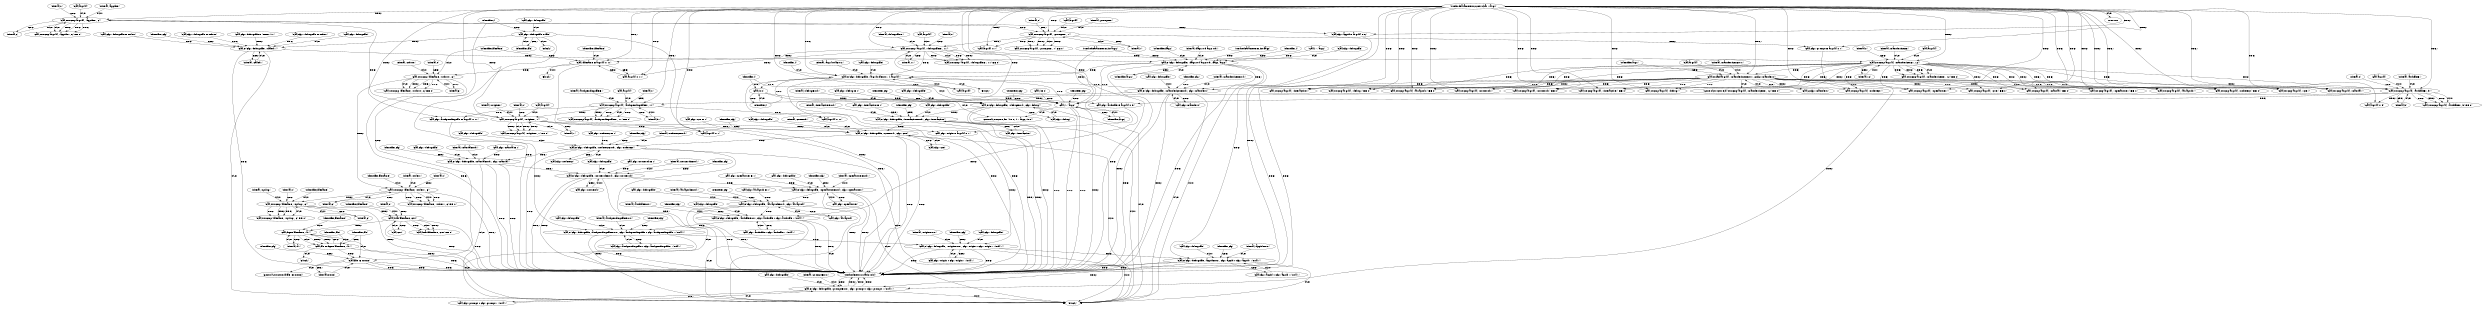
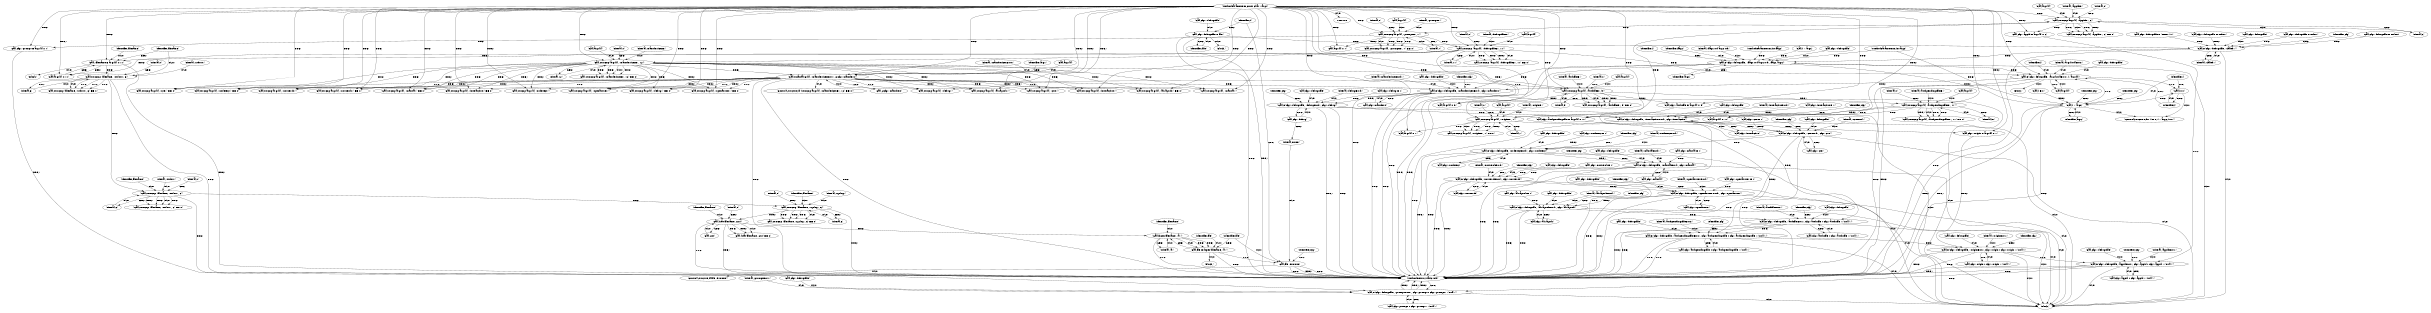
none -> (1652, 179)
(326, 263) -> (1294, 130)
